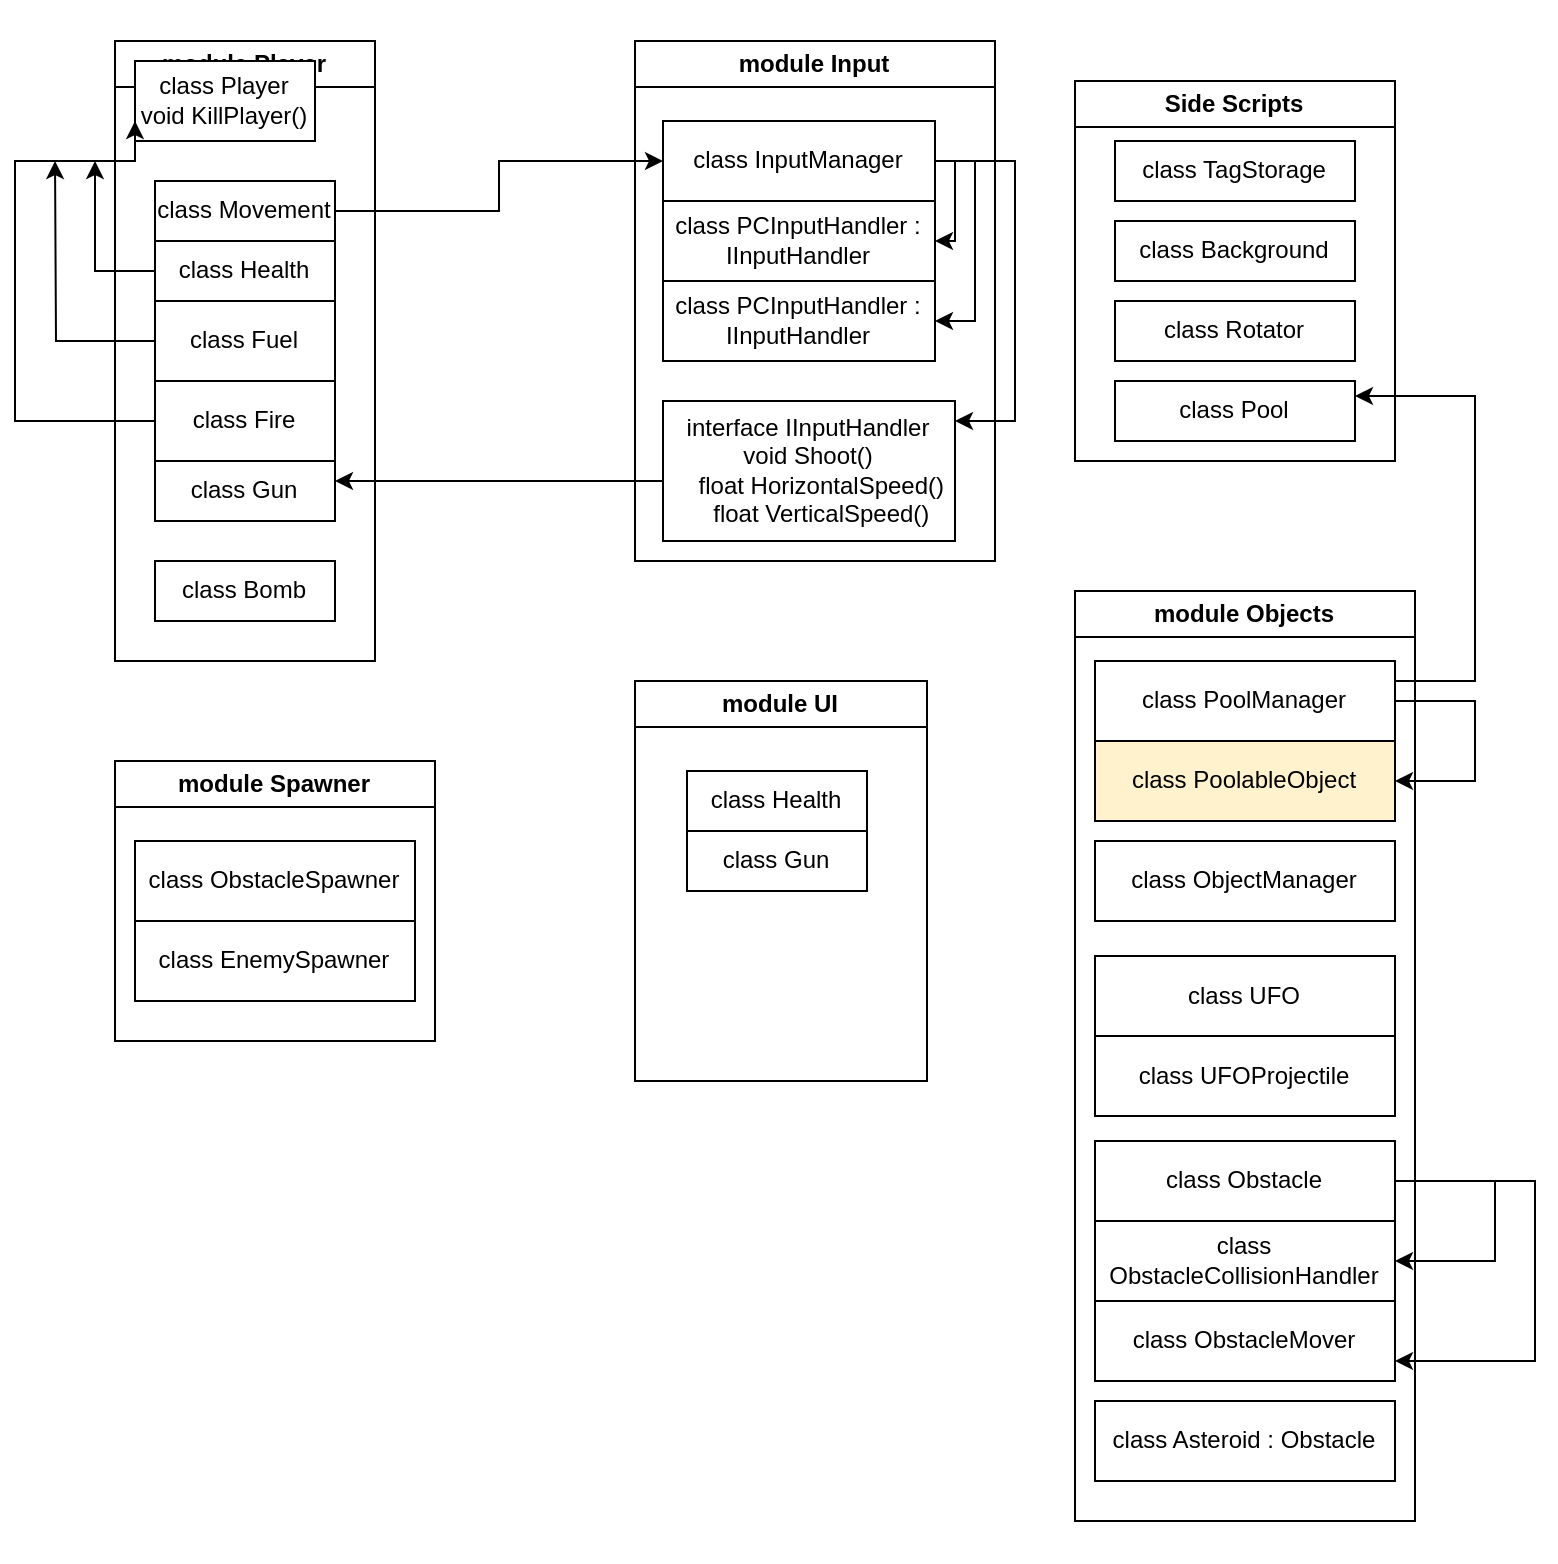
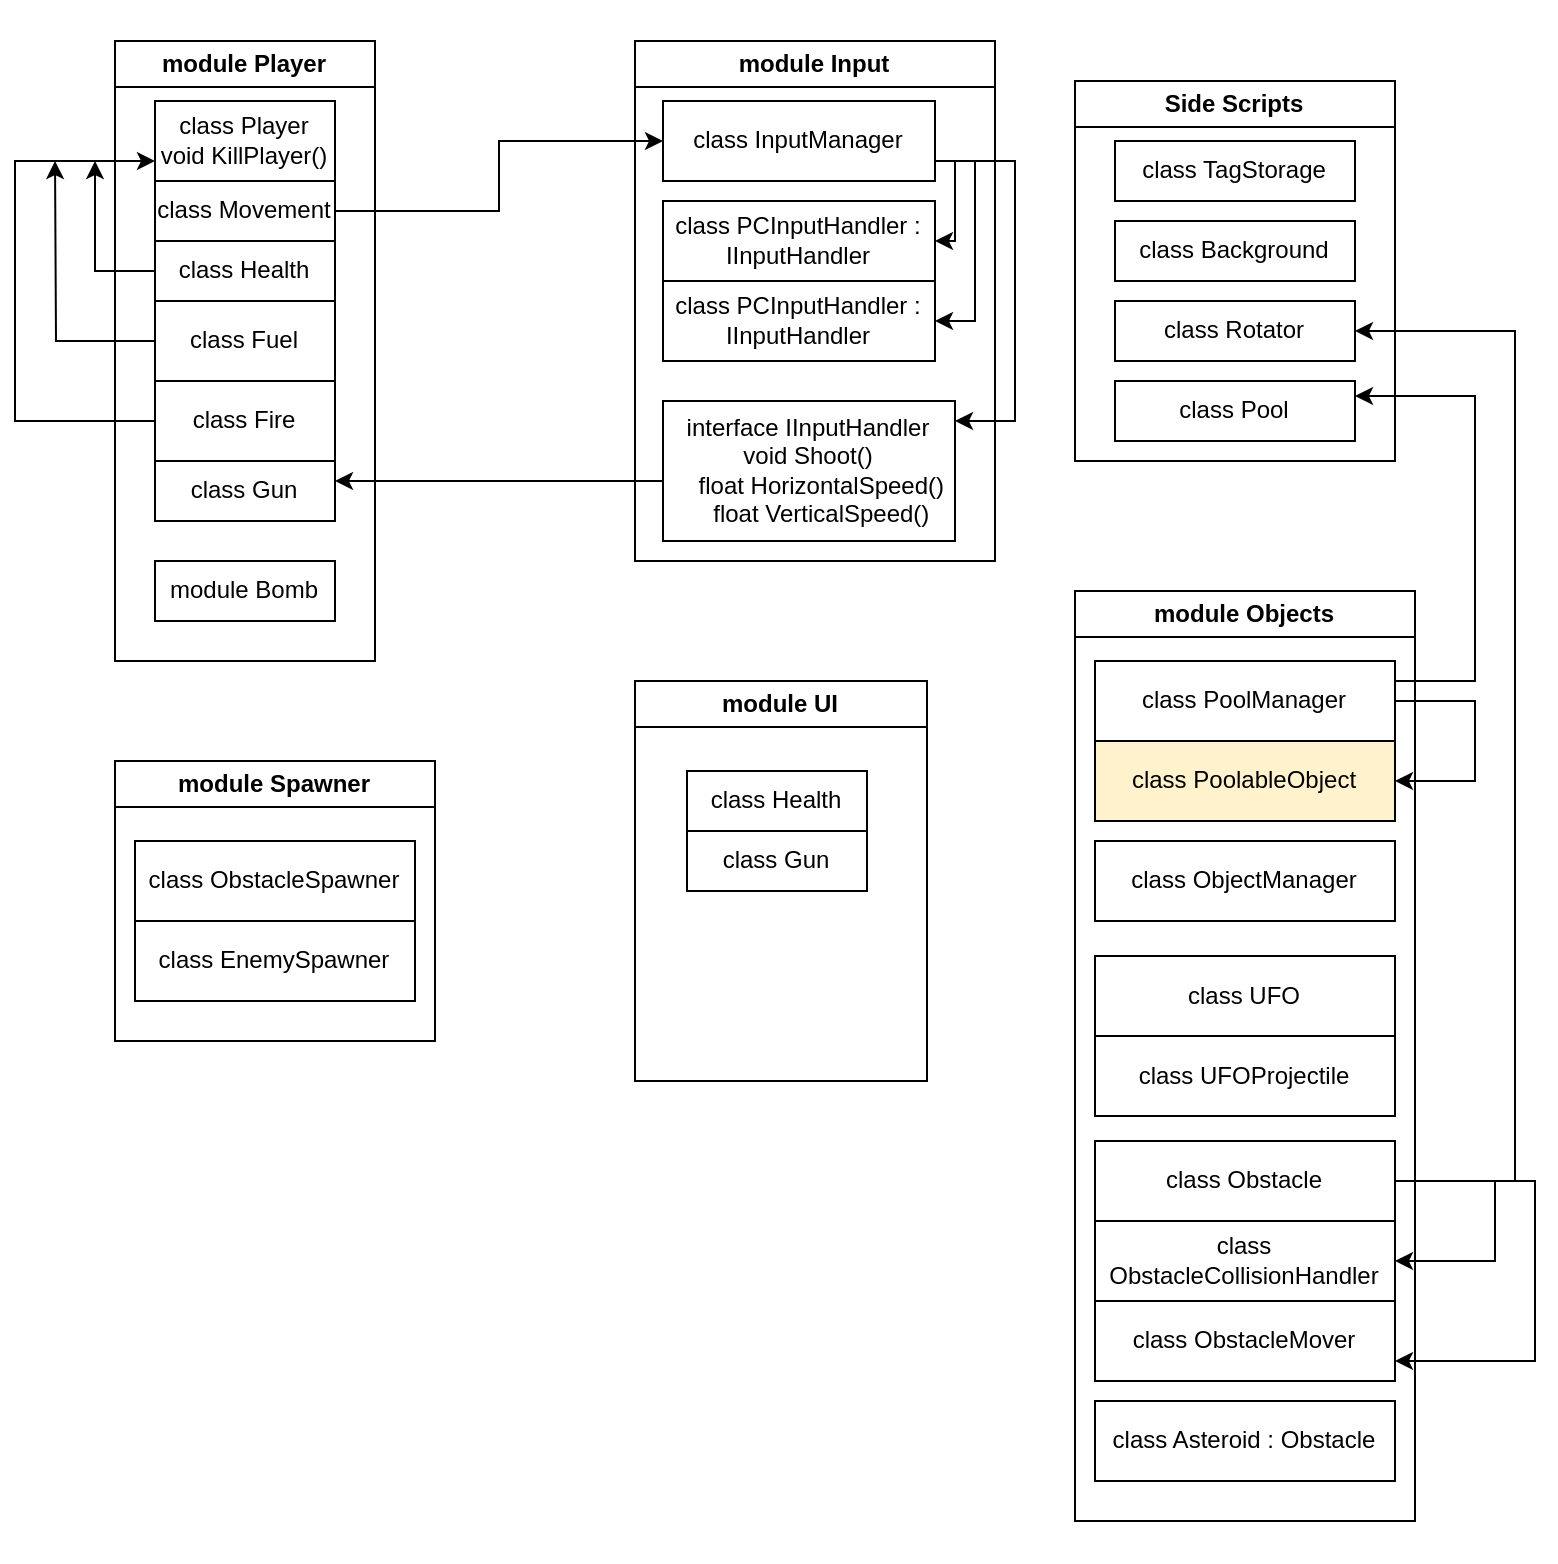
(225, 101) -> (245, 141)
(799, 161) -> (799, 141)
(245, 591) -> (245, 591)
none -> (1515, 681)
